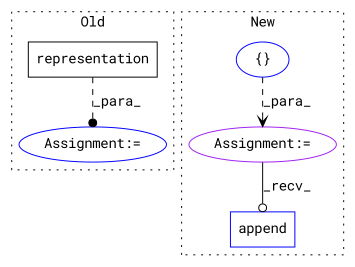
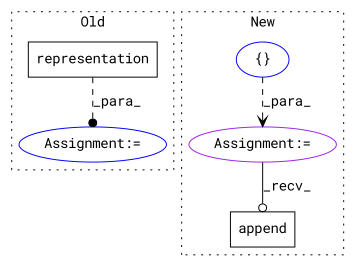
(263, 229) -> (263, 229)
